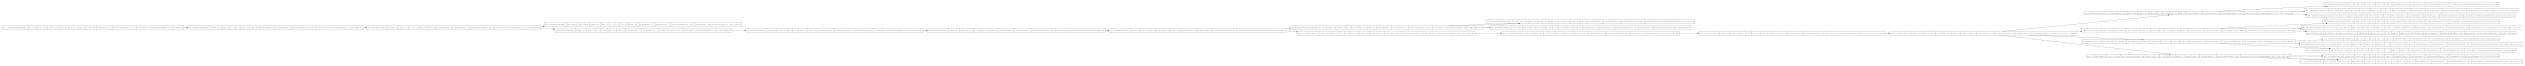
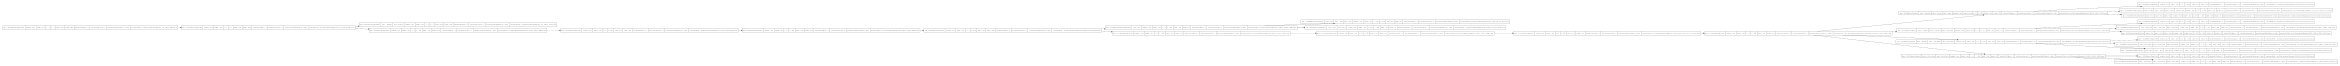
(93, 28) -> none
